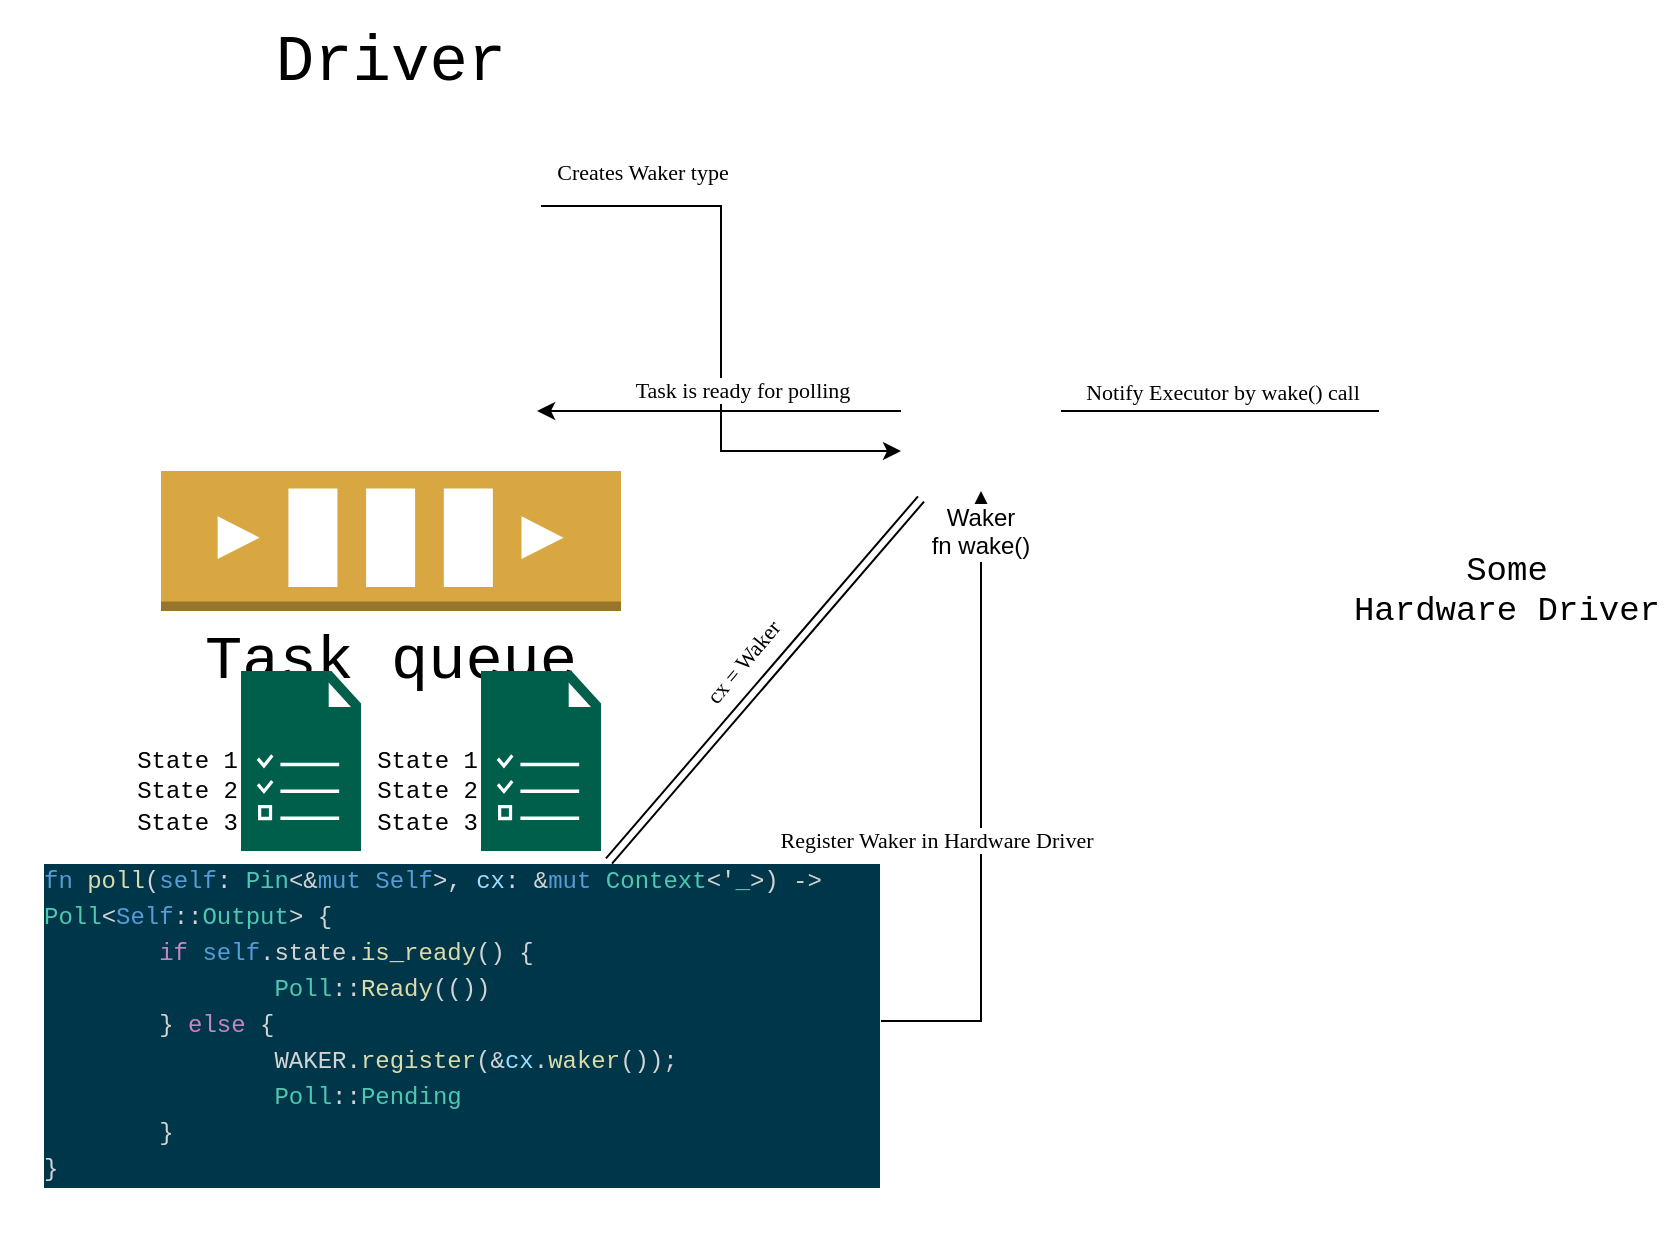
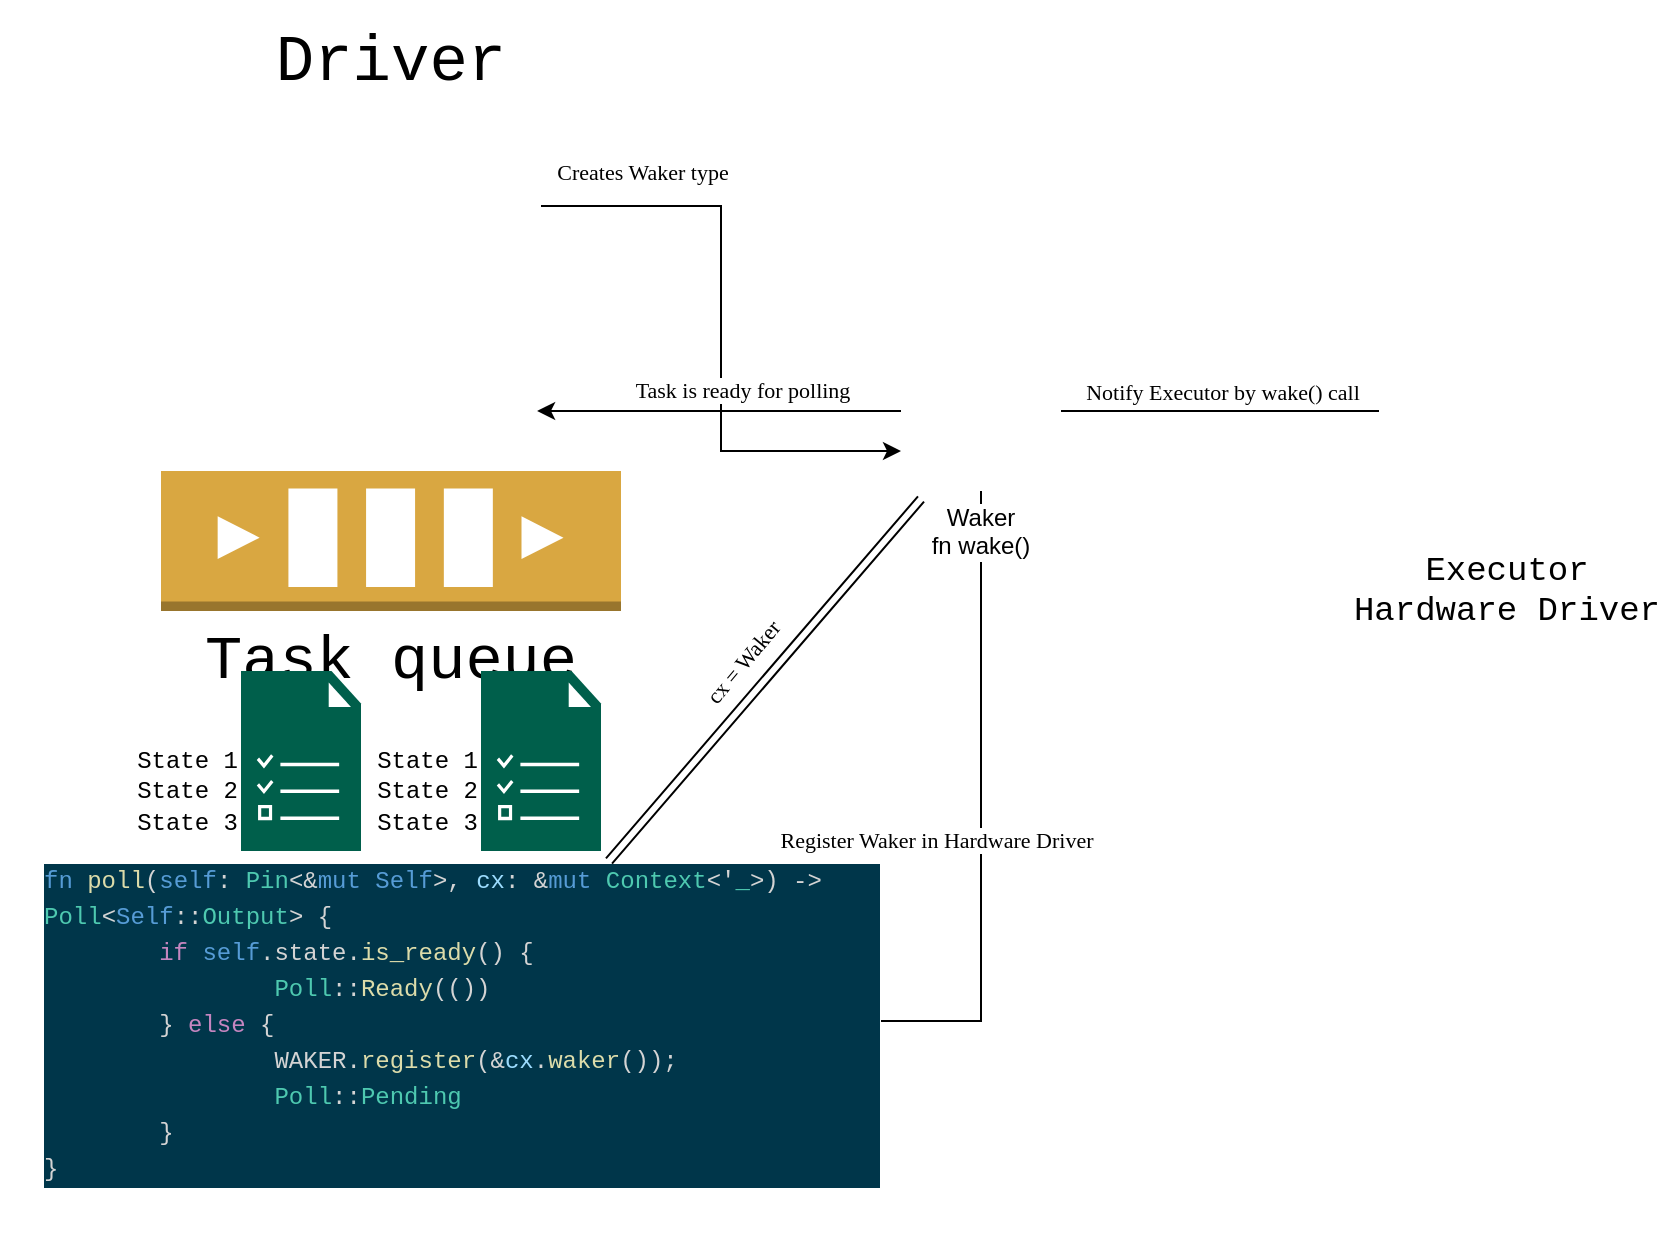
(981, 505) -> (981, 498)
(1508, 582) -> (1508, 582)
